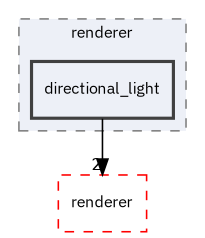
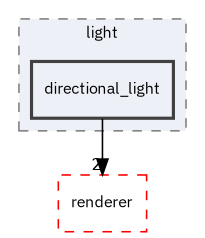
(102, 34) -> (102, 34)
